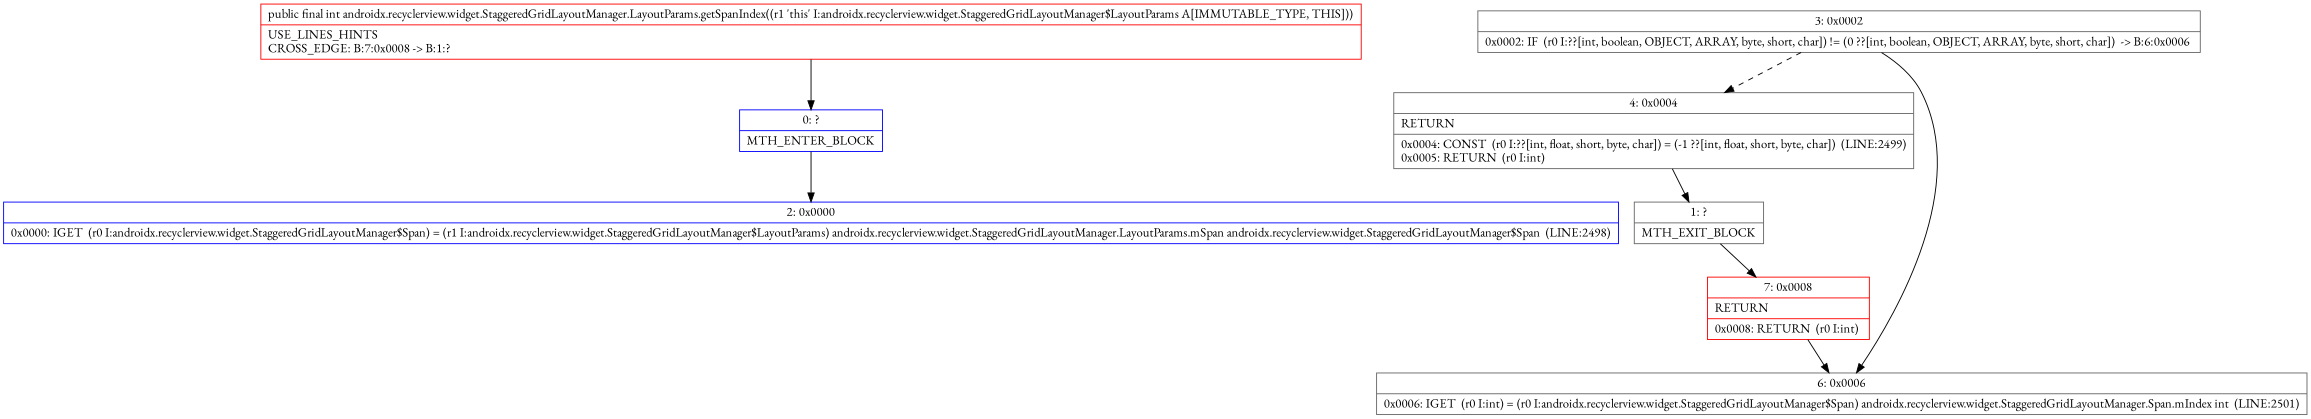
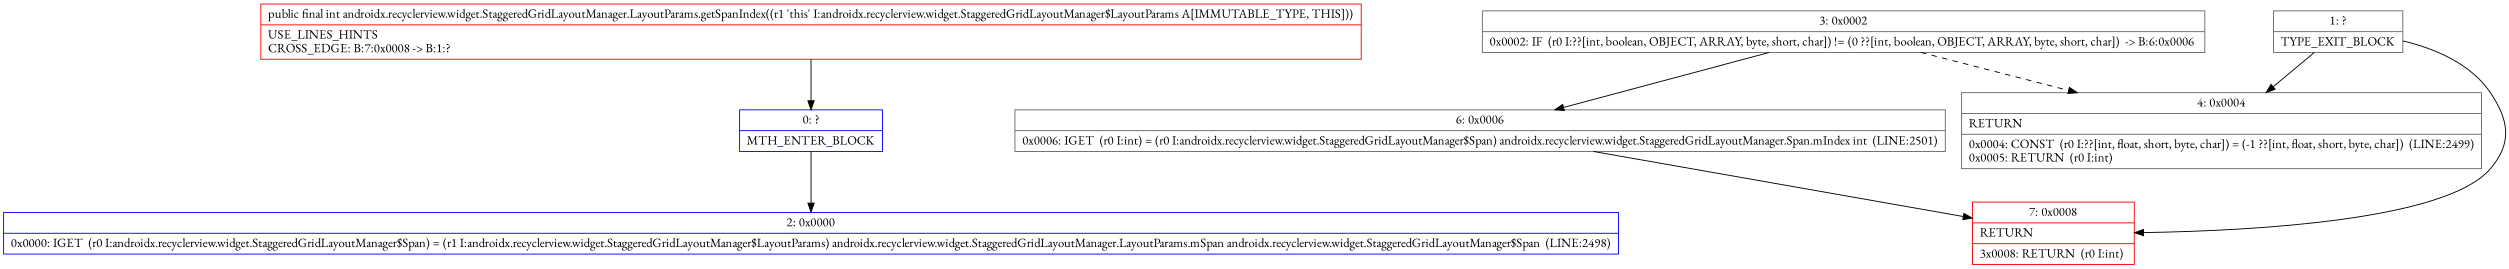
(1679, 181) -> (2294, 70)
(1699, 233) -> (2338, 42)
(1788, 329) -> (2053, 254)
(1816, 352) -> (1778, 184)
